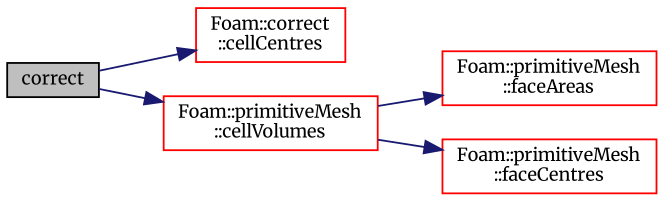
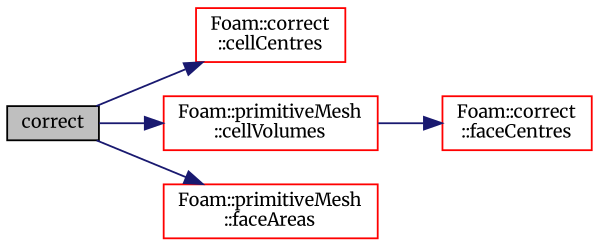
(401, 102) -> (141, 159)
(549, 166) -> (517, 123)
